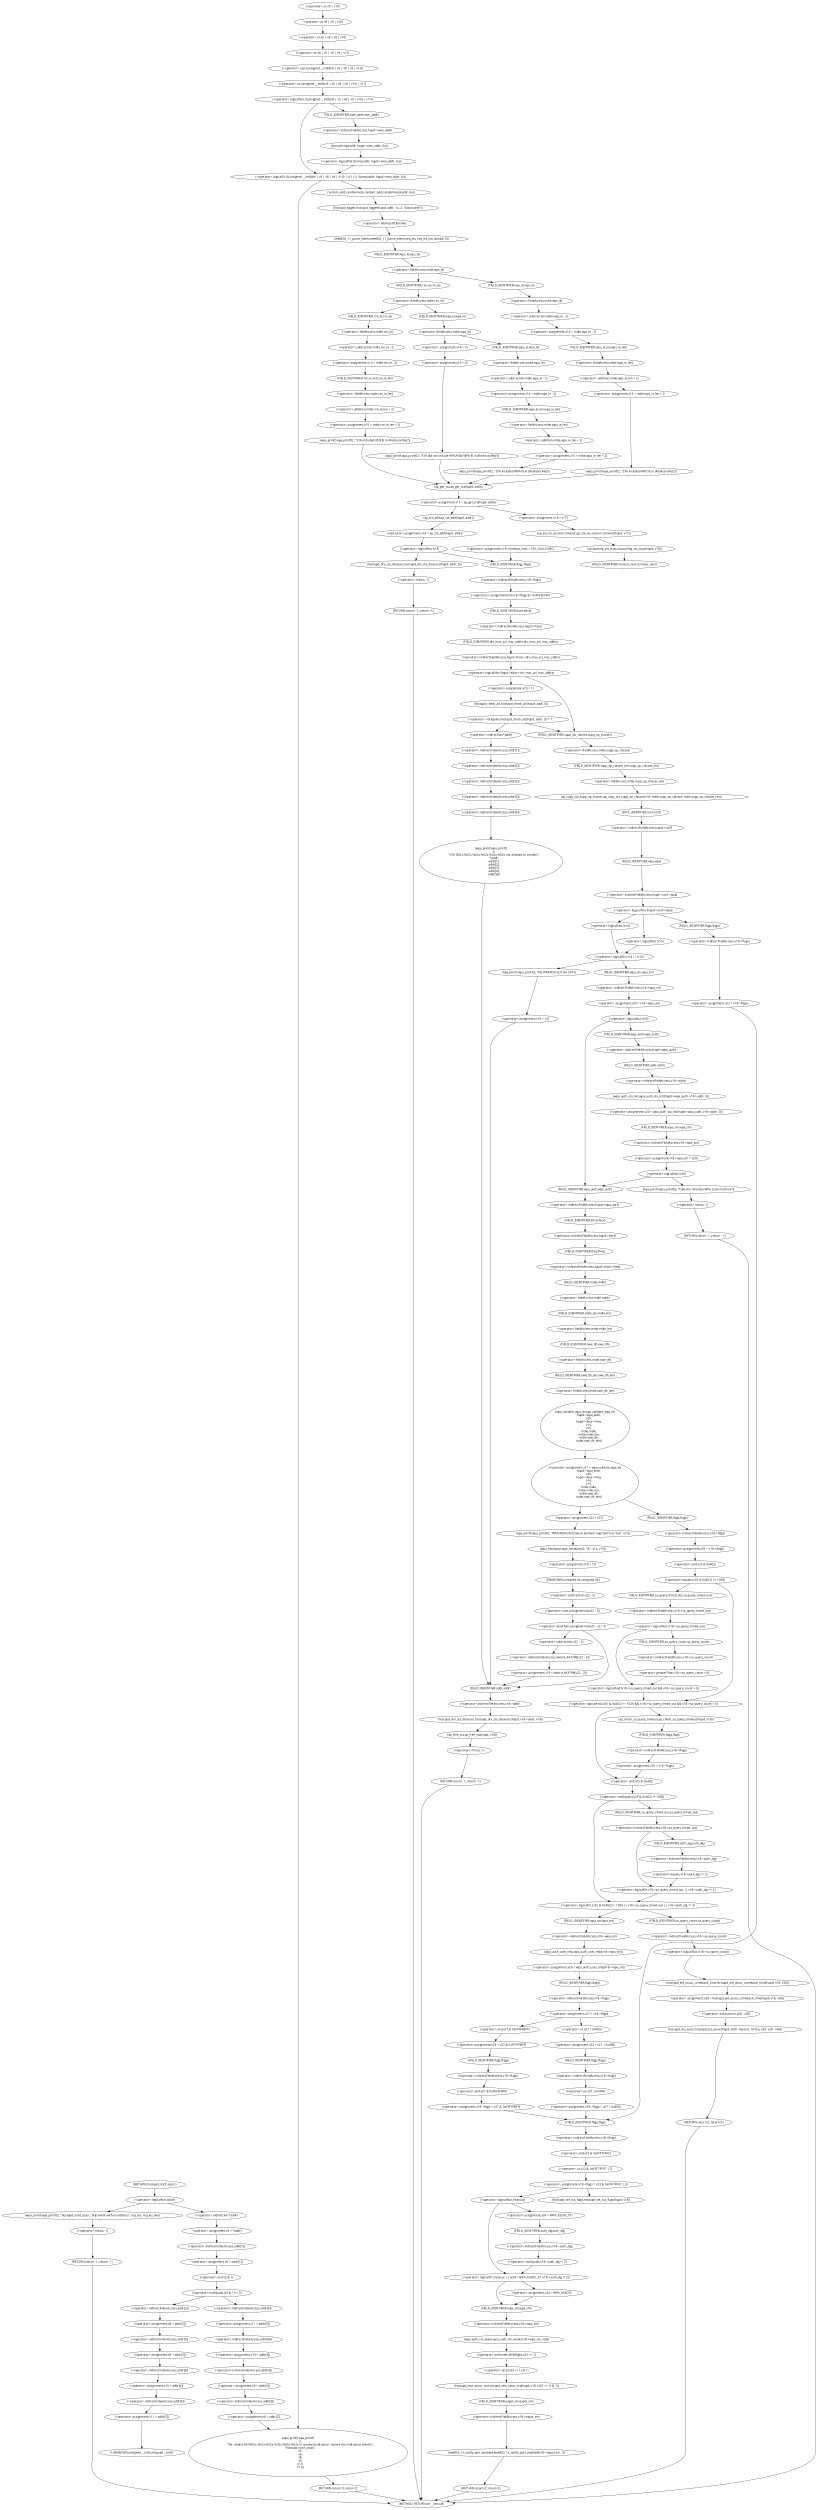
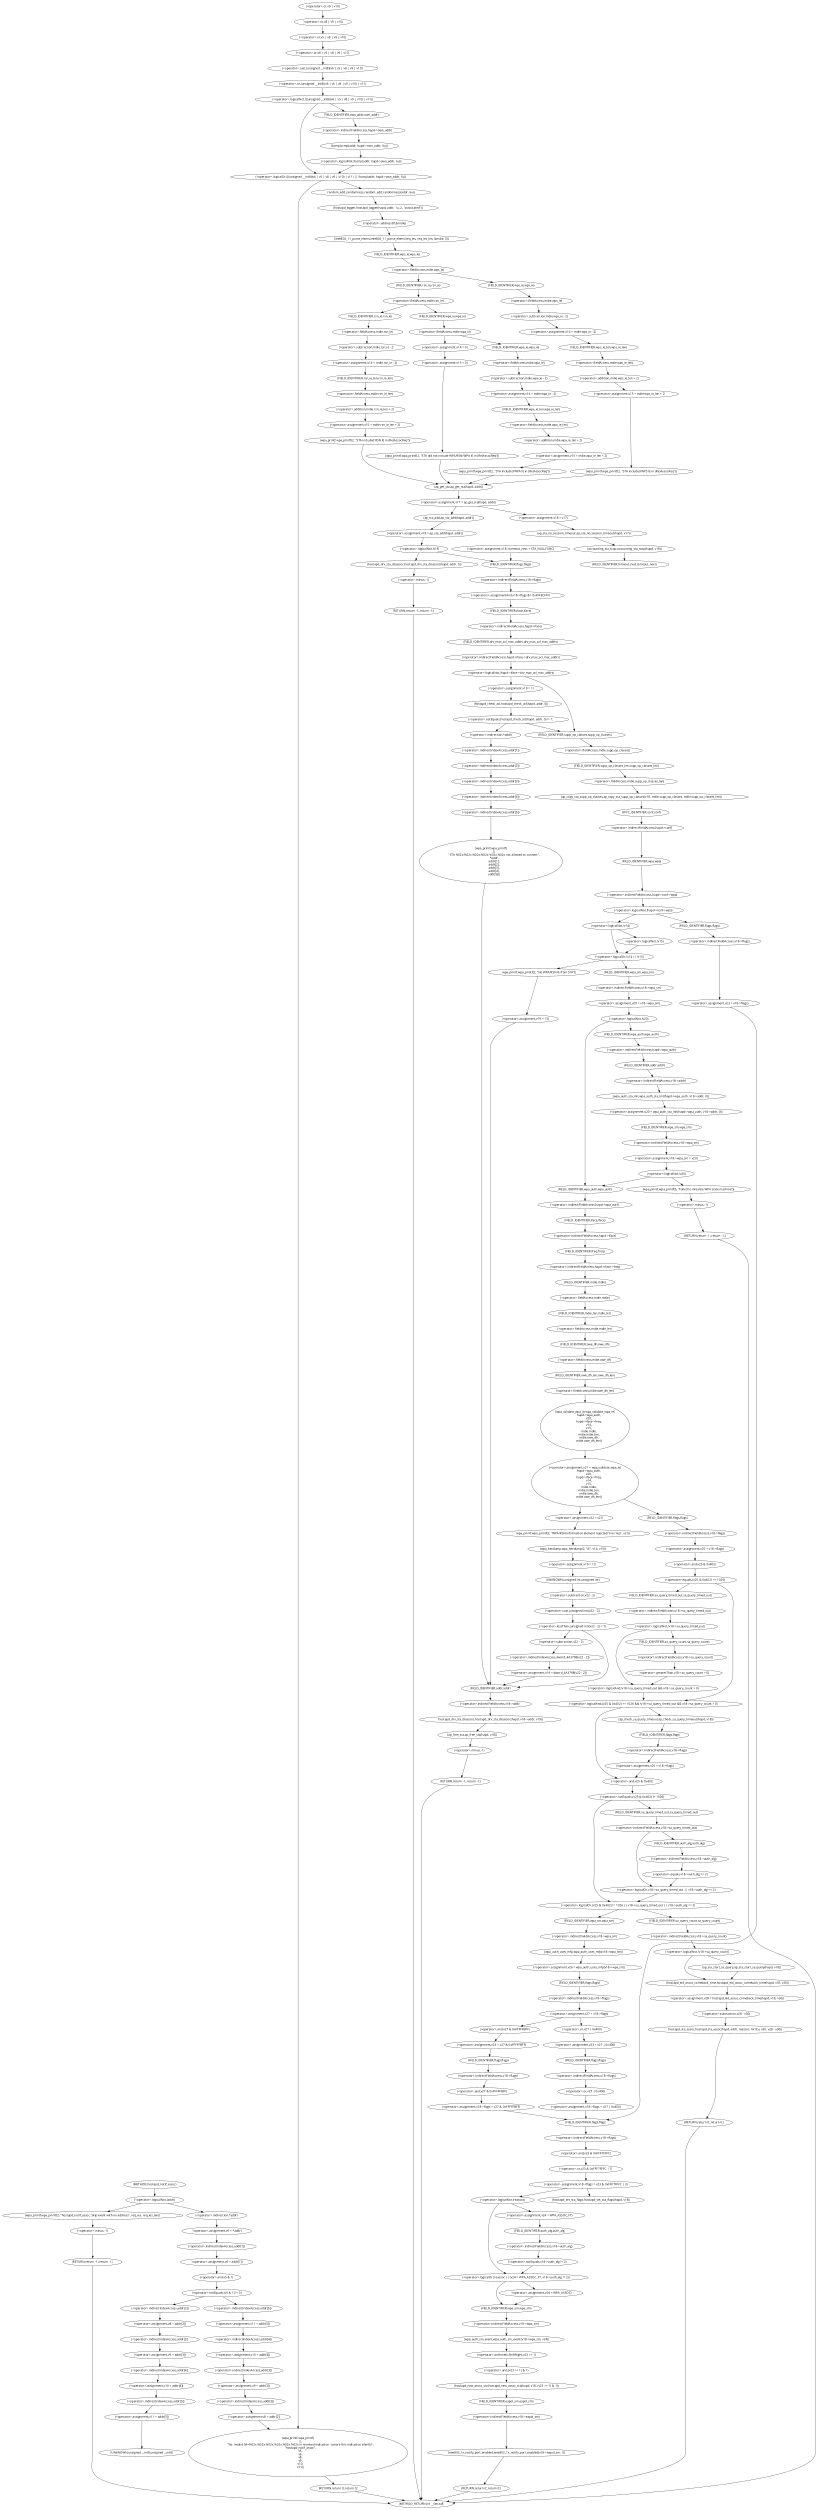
(644, 925) -> (626, 933)
none -> (742, 1968)
